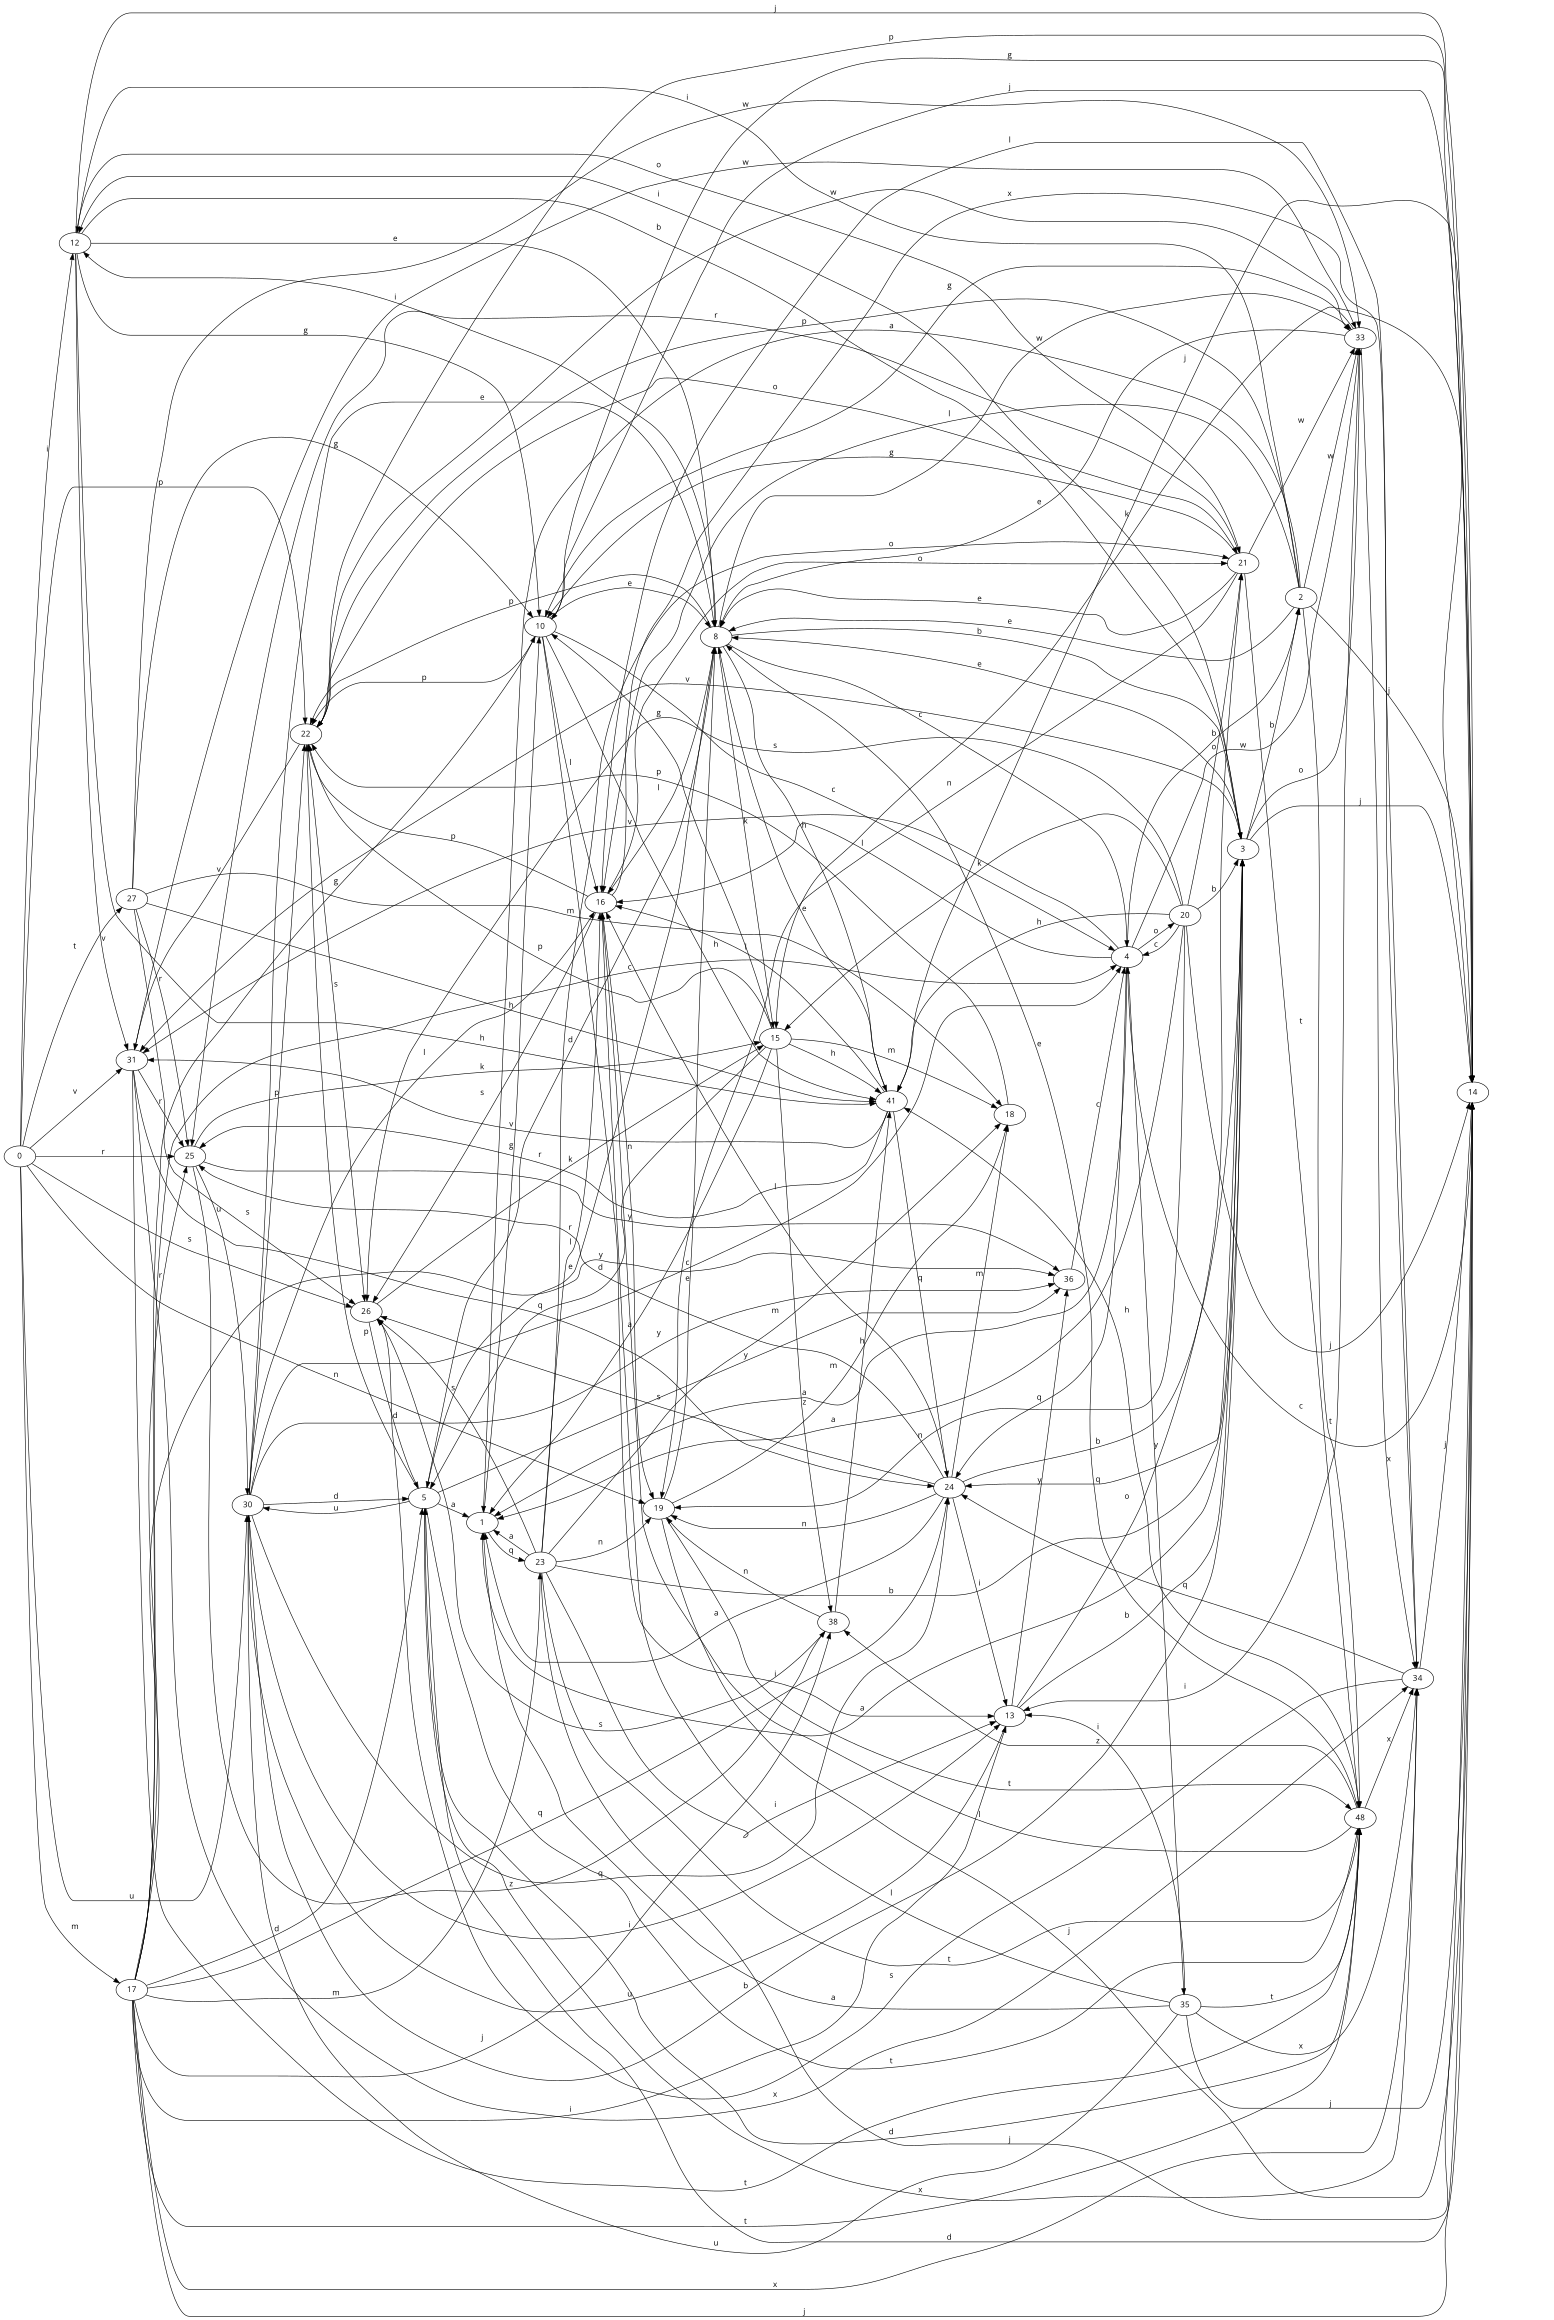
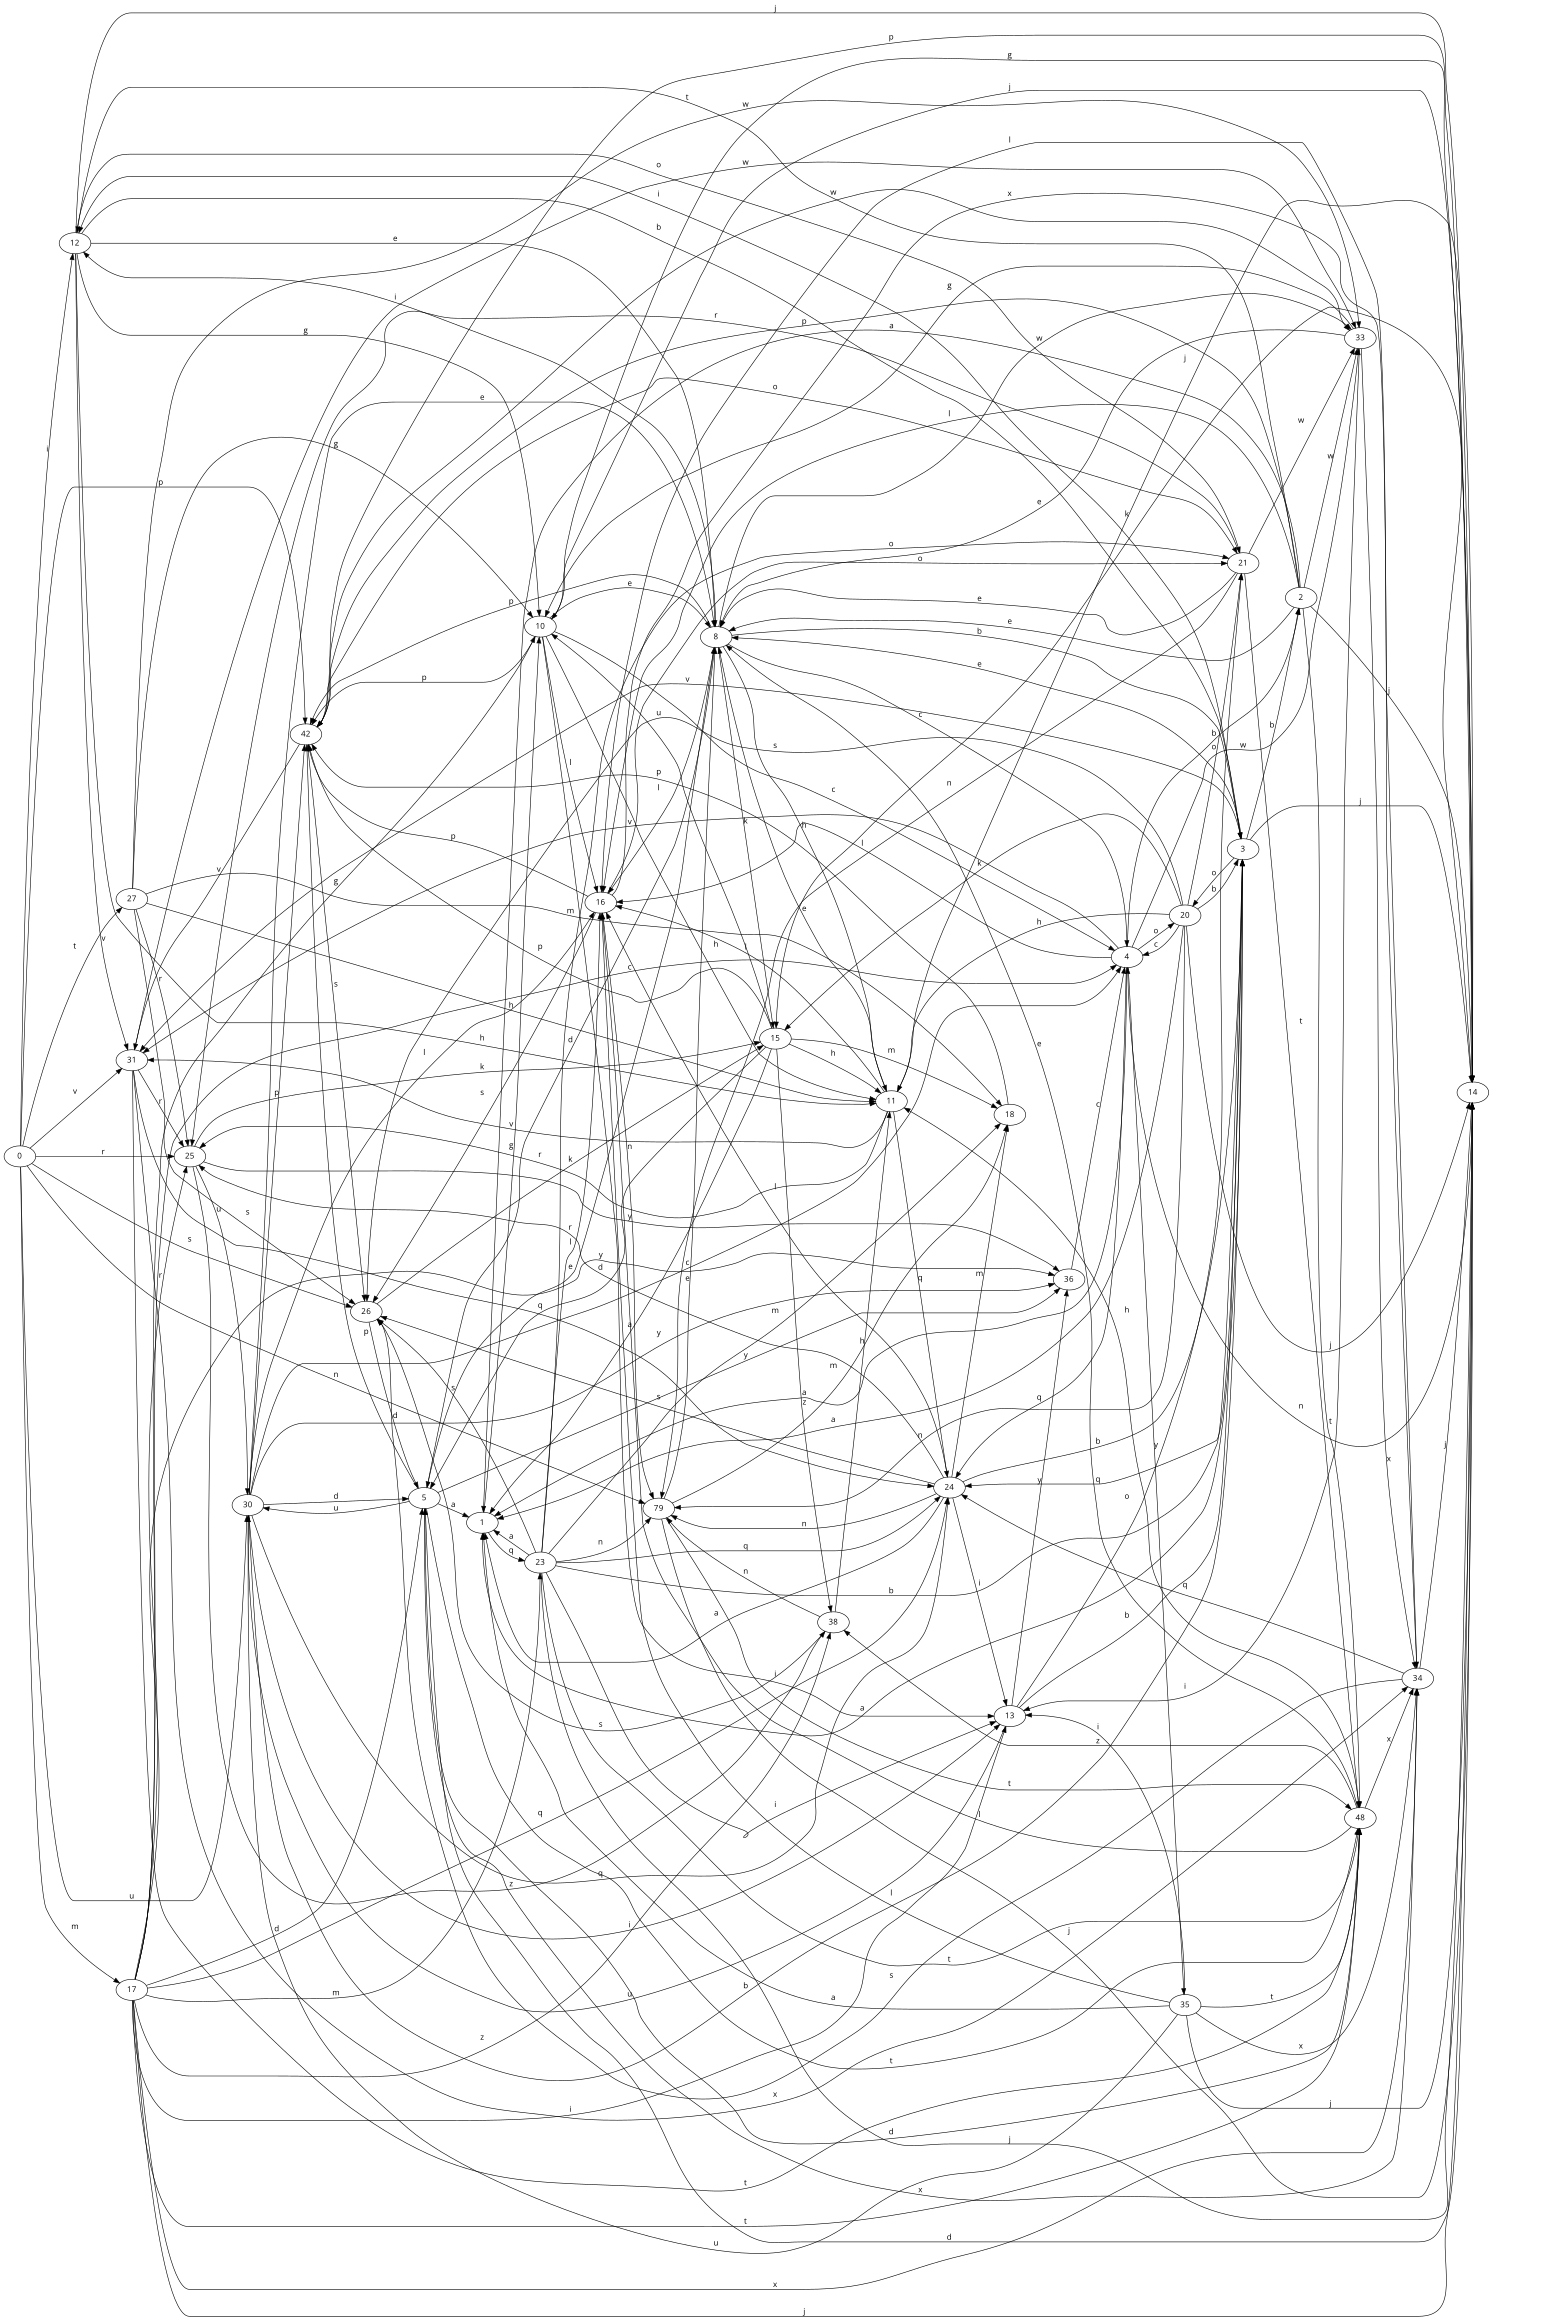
(688, 98) -> (688, 98)
(878, 457) -> none
(659, 713) -> (659, 713)
(1342, 725) -> (1214, 879)
(306, 734) -> (306, 734)
(891, 1101) -> (891, 1101)
(1301, 1406) -> (1301, 1406)
(659, 1509) -> (659, 1509)
none -> (753, 1551)
(482, 2038) -> (482, 2038)
